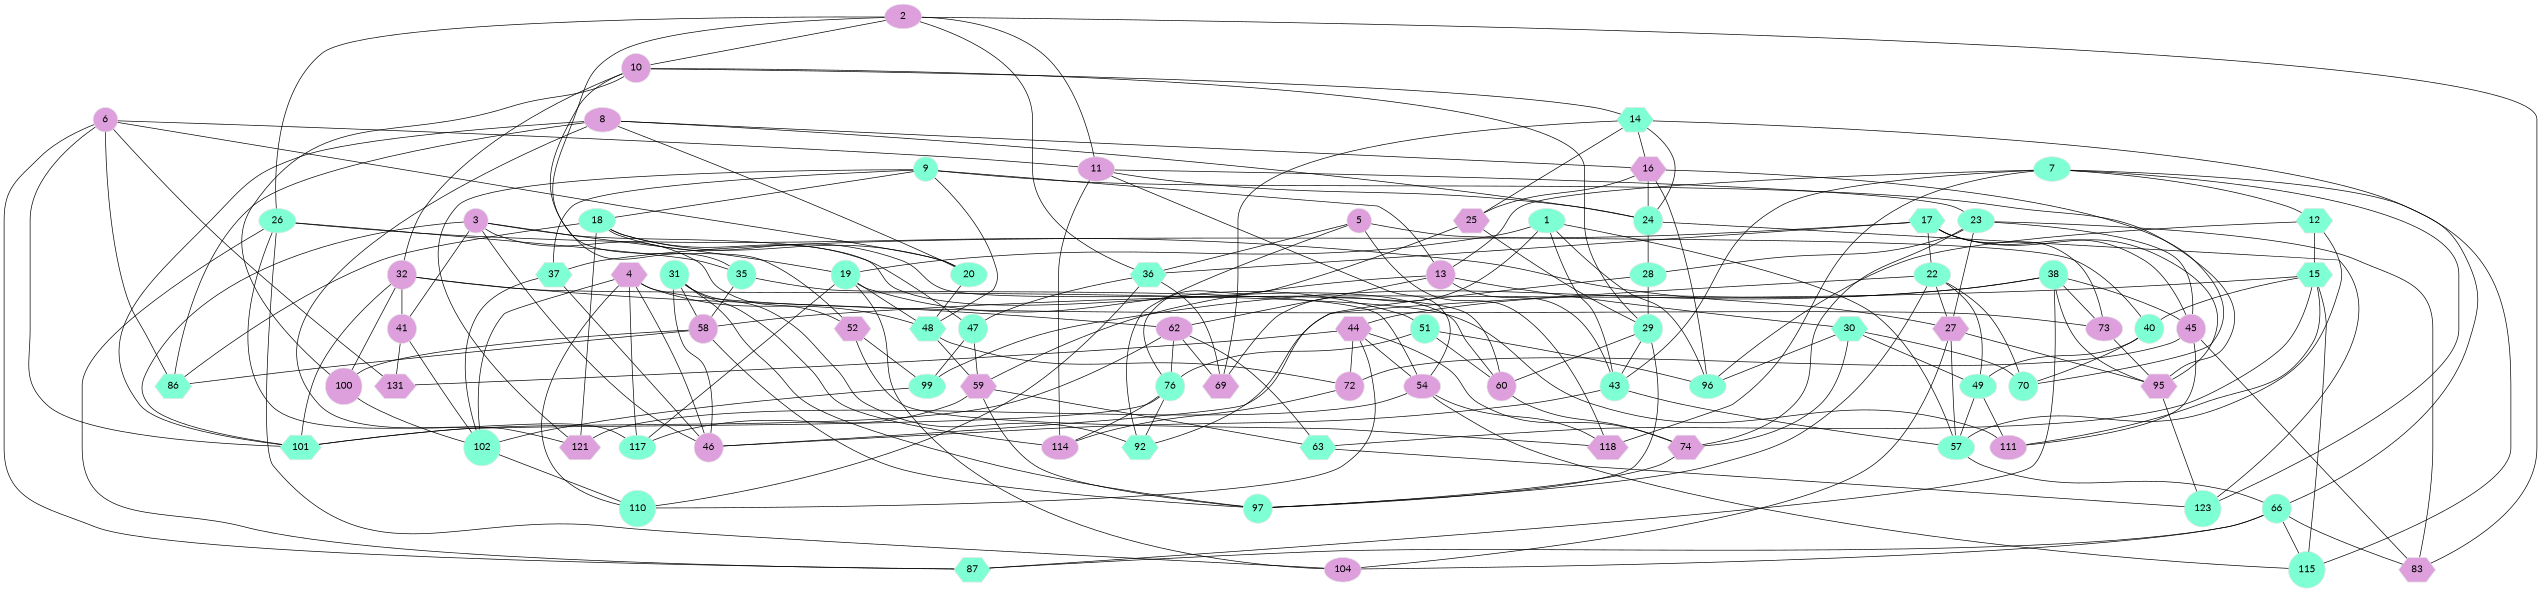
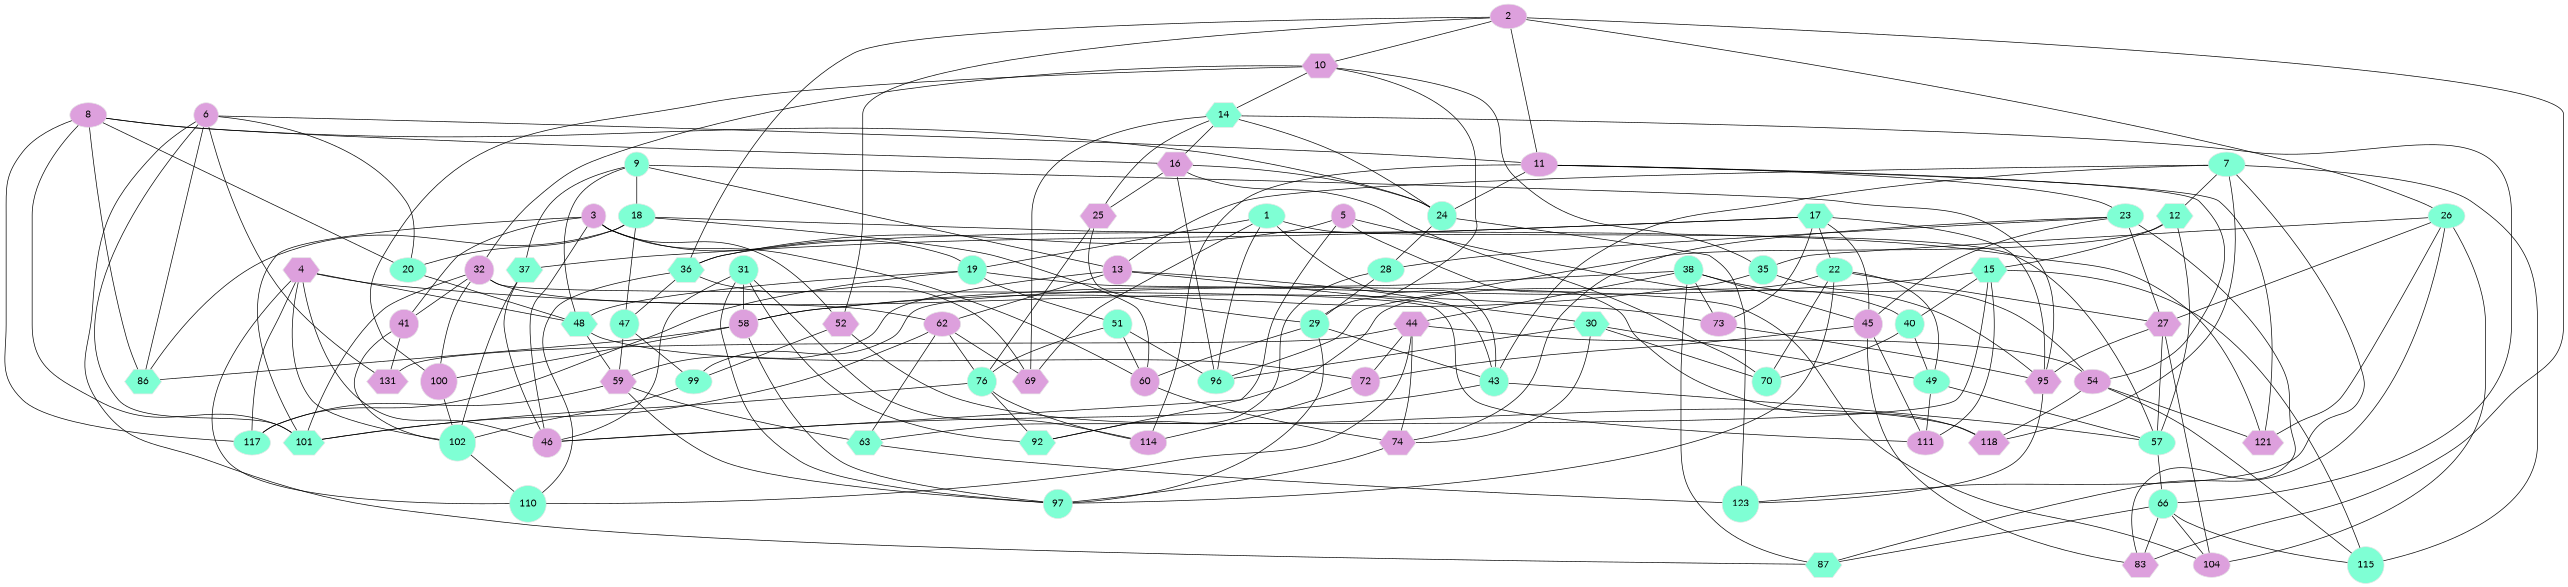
(636, 68) -> (1320, 66)
(543, 185) -> (2213, 200)
